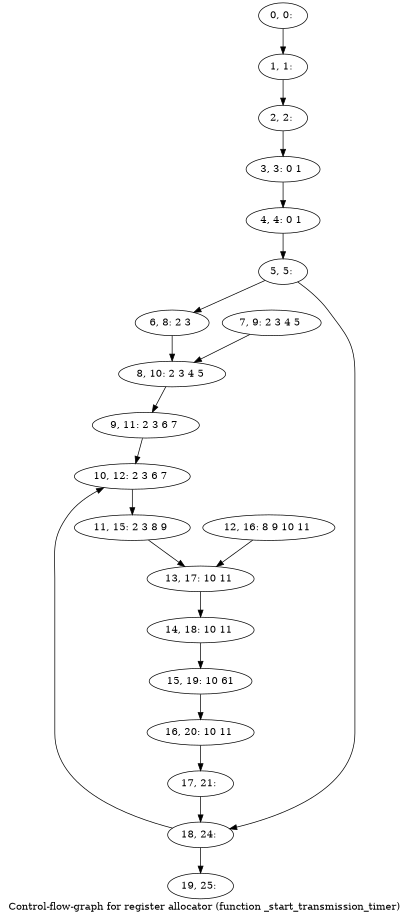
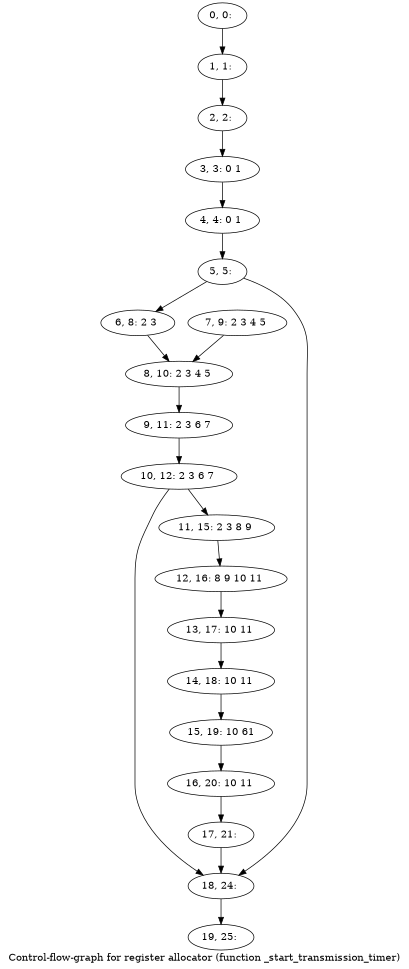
(164, 551) -> (219, 550)
(55, 685) -> (135, 688)
